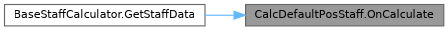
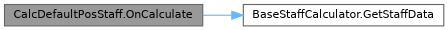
(220, 15) -> (217, 15)
